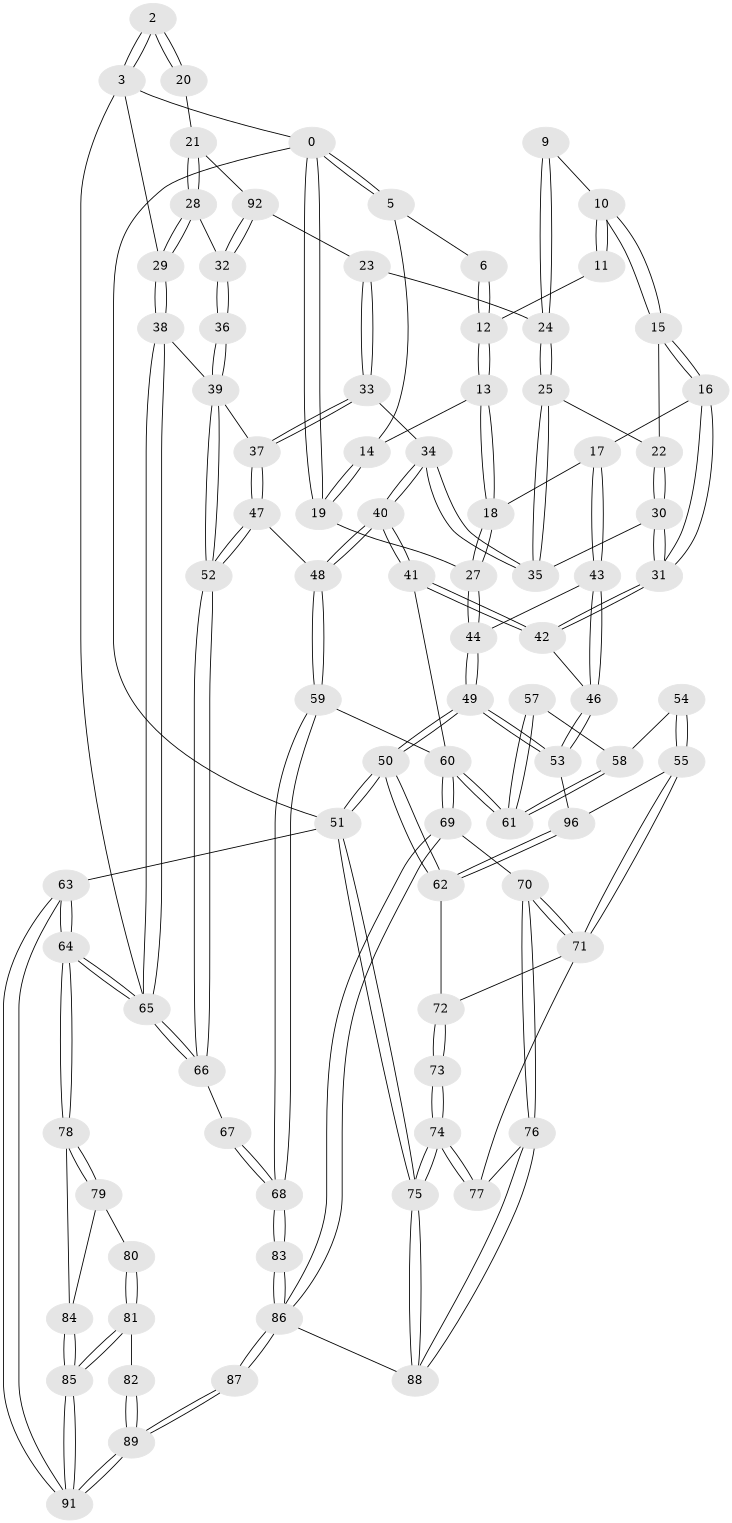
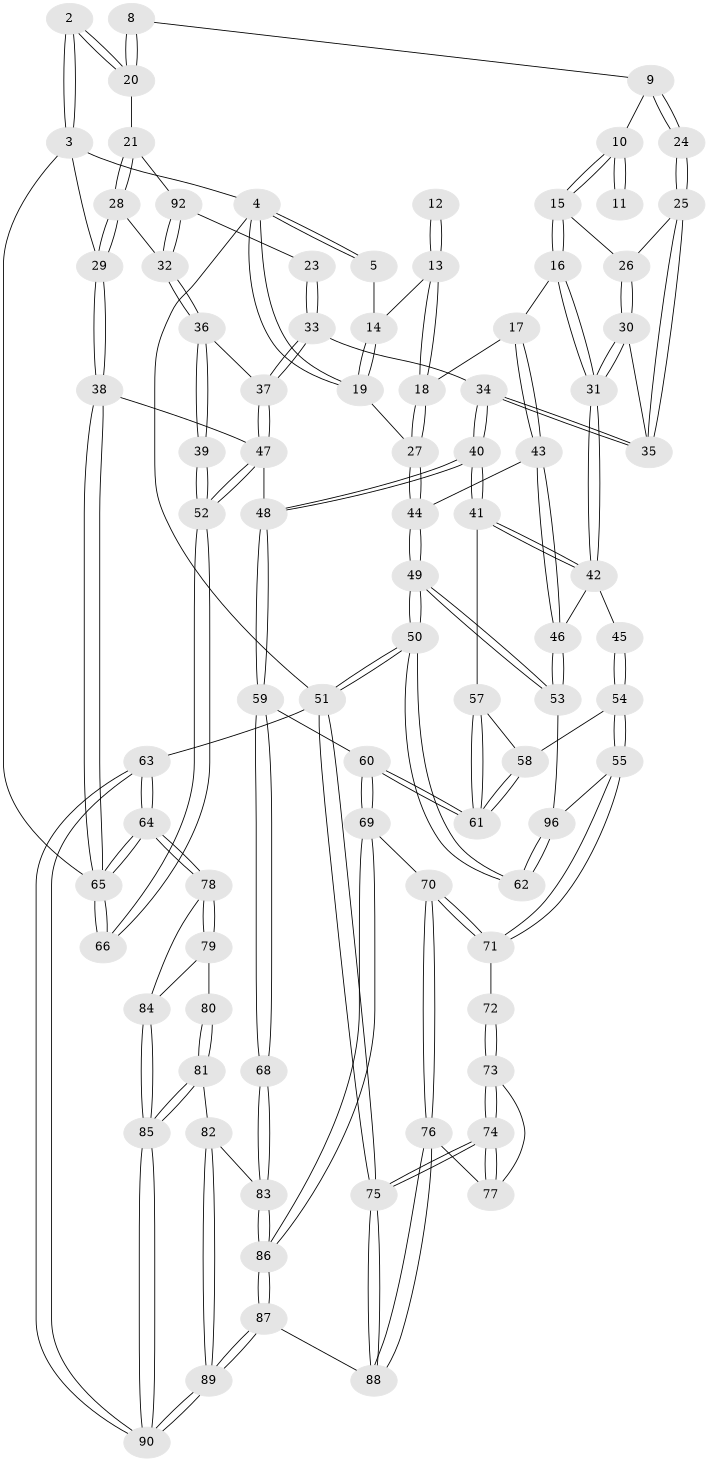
none -> (132, 19)
(312, 143) -> (257, 205)
(484, 267) -> none
(459, 293) -> none
(535, 302) -> none
(188, 359) -> (184, 418)
(236, 421) -> (233, 359)
(659, 452) -> (627, 267)
none -> (620, 638)
(430, 669) -> (477, 607)
(441, 947) -> none
(519, 1074) -> (525, 1133)
(228, 1133) -> none
none -> (236, 1164)
(347, 1350) -> (319, 1350)
(70, 1505) -> (147, 1443)
